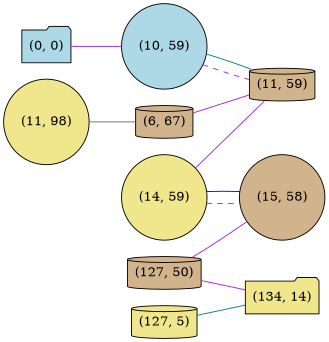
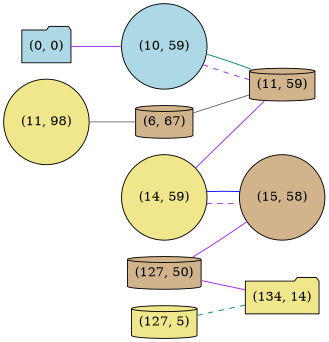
(221, 104) -> (221, 104)
(221, 310) -> (221, 310)
